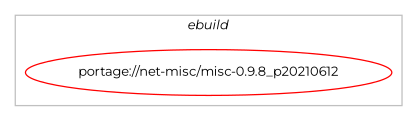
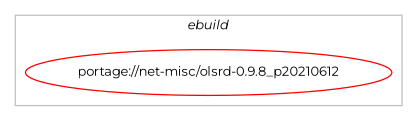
(209, 73) -> (209, 73)
